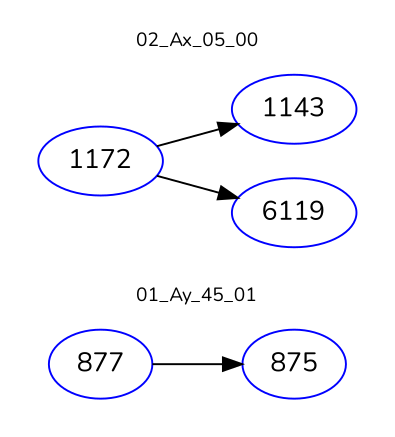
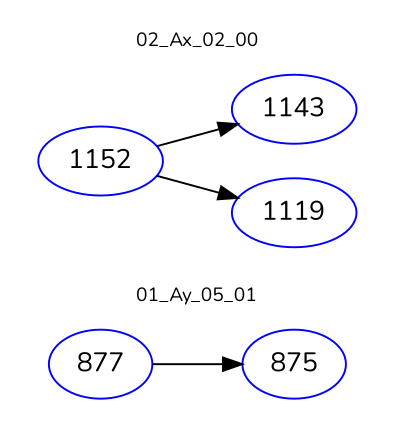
(197, 41) -> (197, 41)
(101, 161) -> (101, 161)
(294, 213) -> (294, 213)
(197, 296) -> (197, 296)
